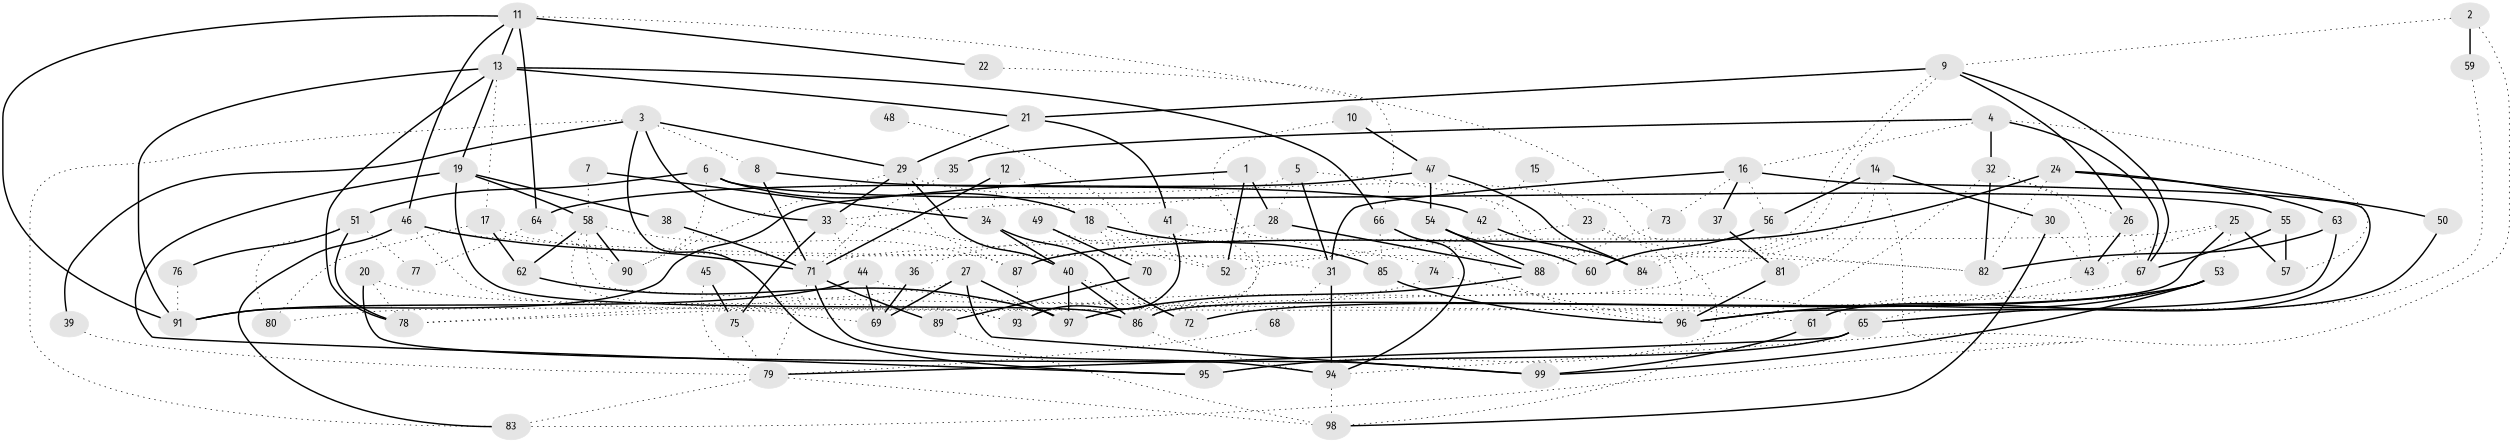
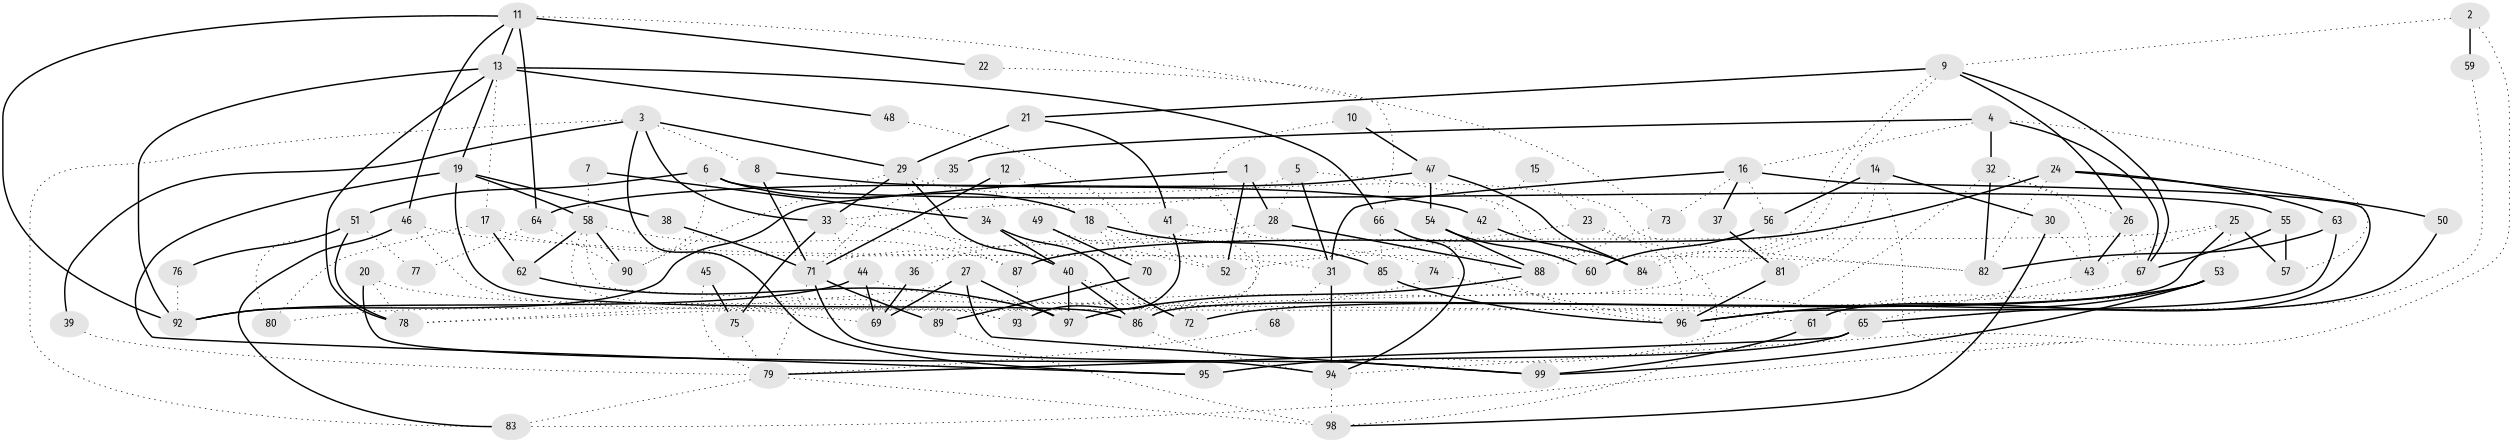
(762, 91) -> (694, 93)
(609, 249) -> none
(178, 324) -> (178, 324)
